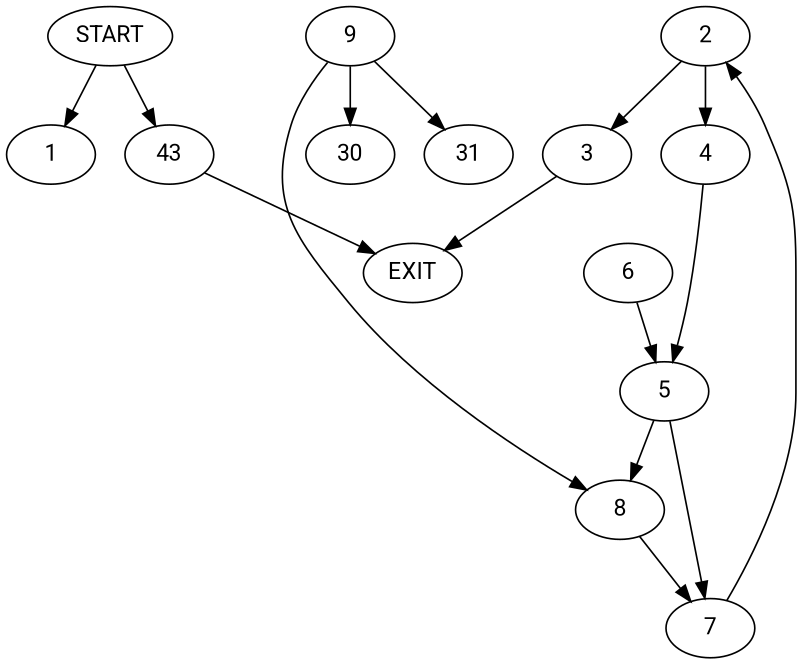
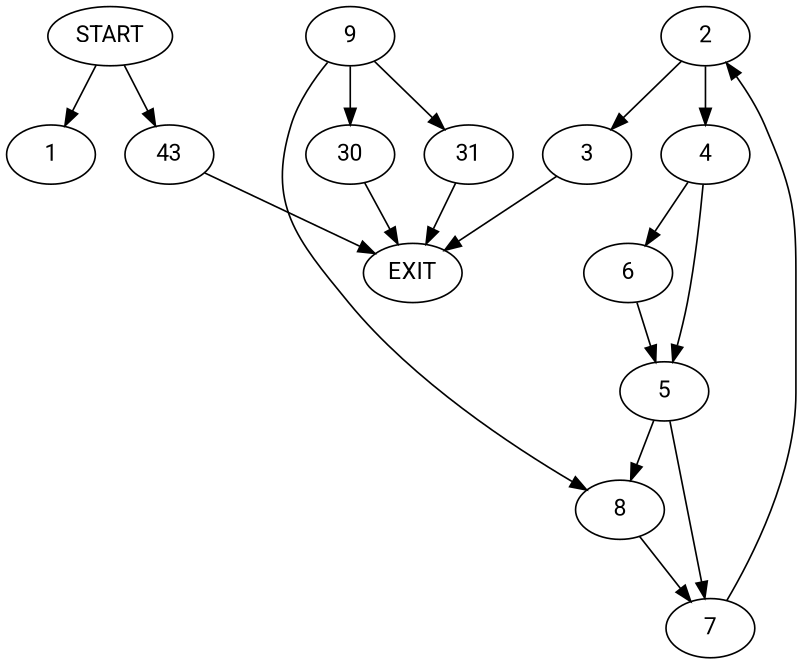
none -> (377, 206)
none -> (445, 206)
none -> (672, 207)
